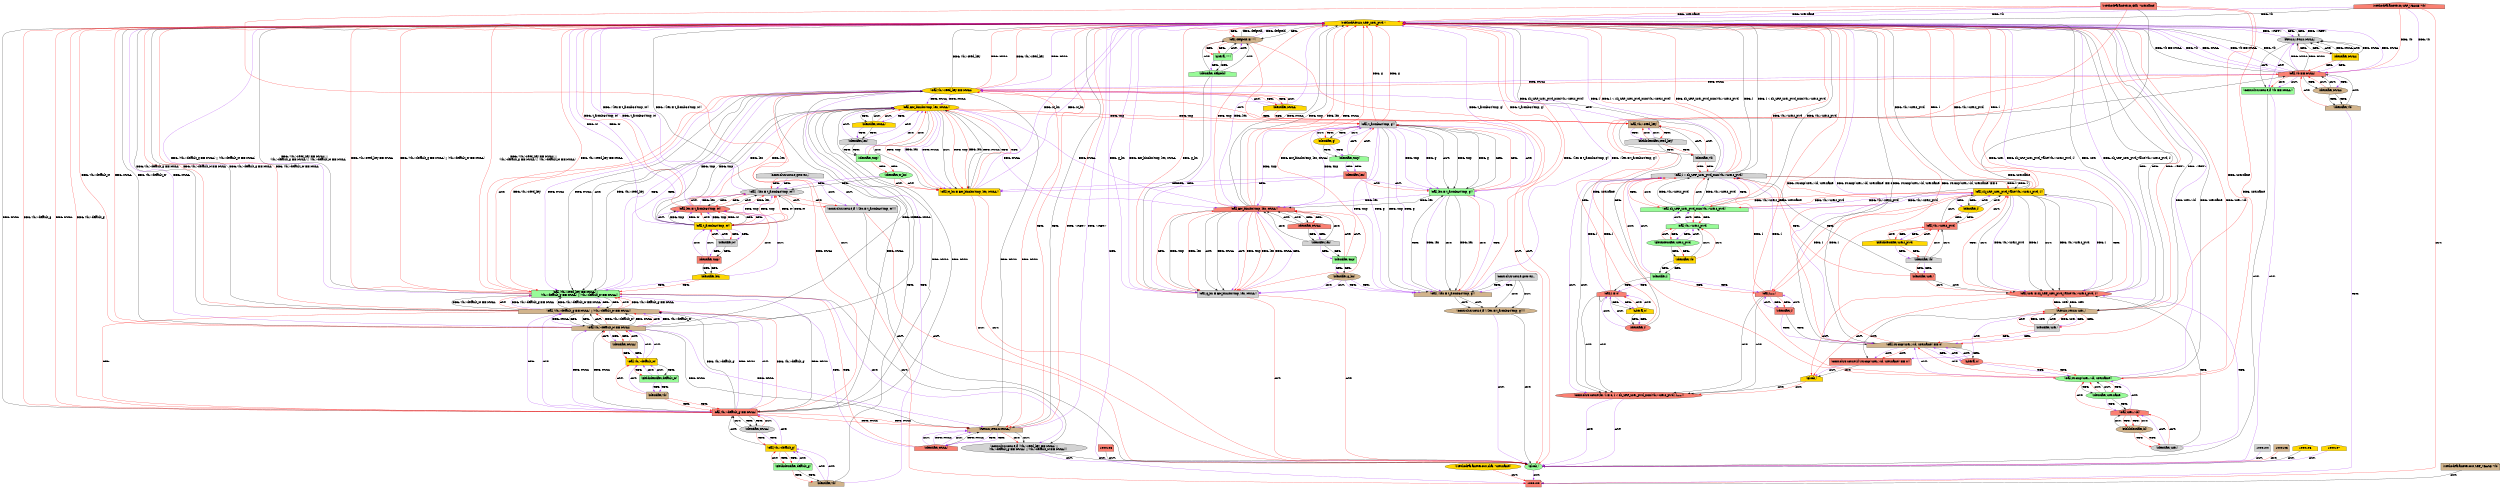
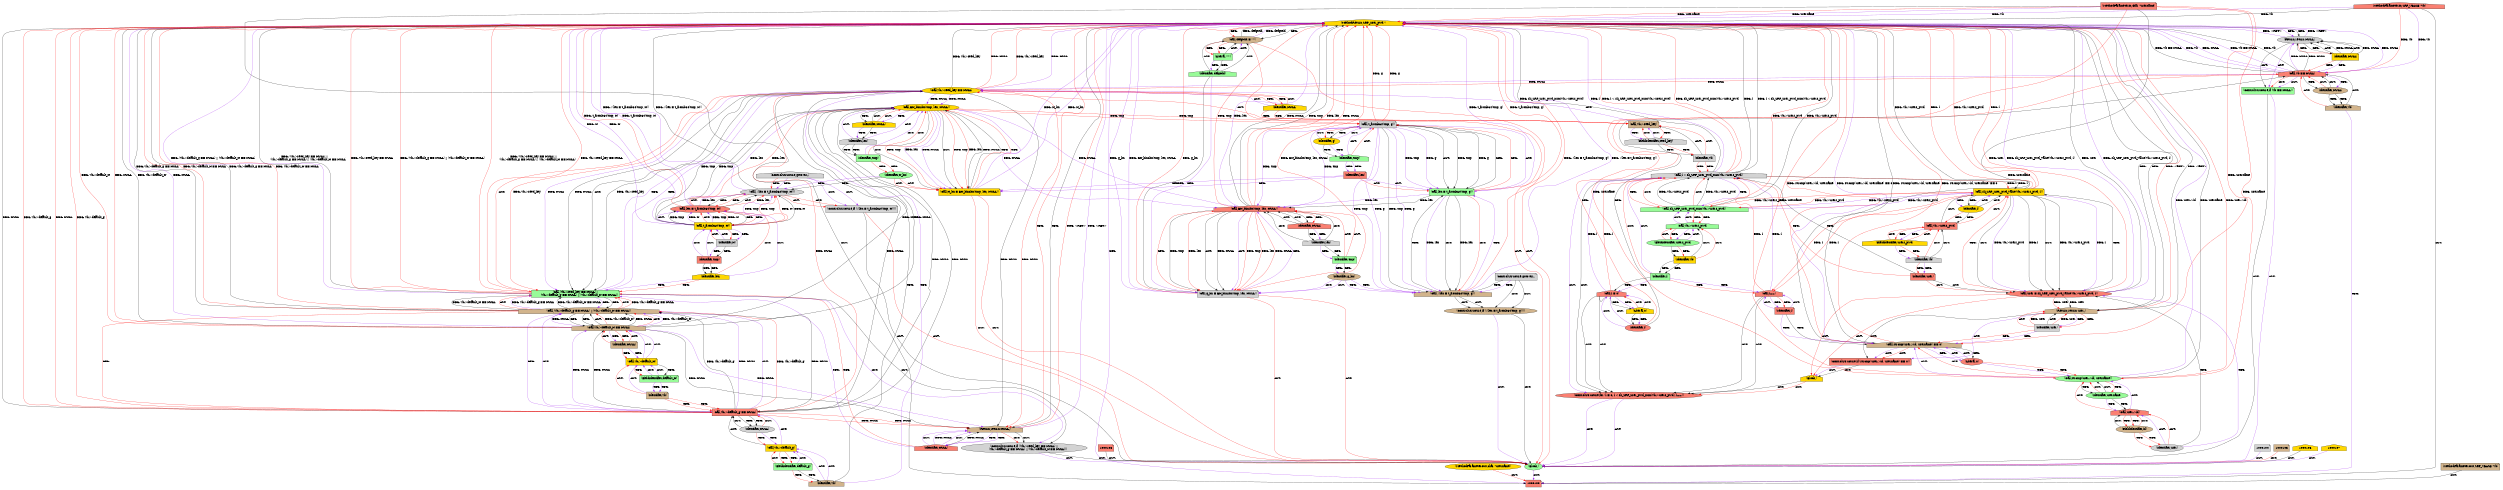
(346, 18) -> (346, 18)
(2222, 476) -> (2222, 476)
